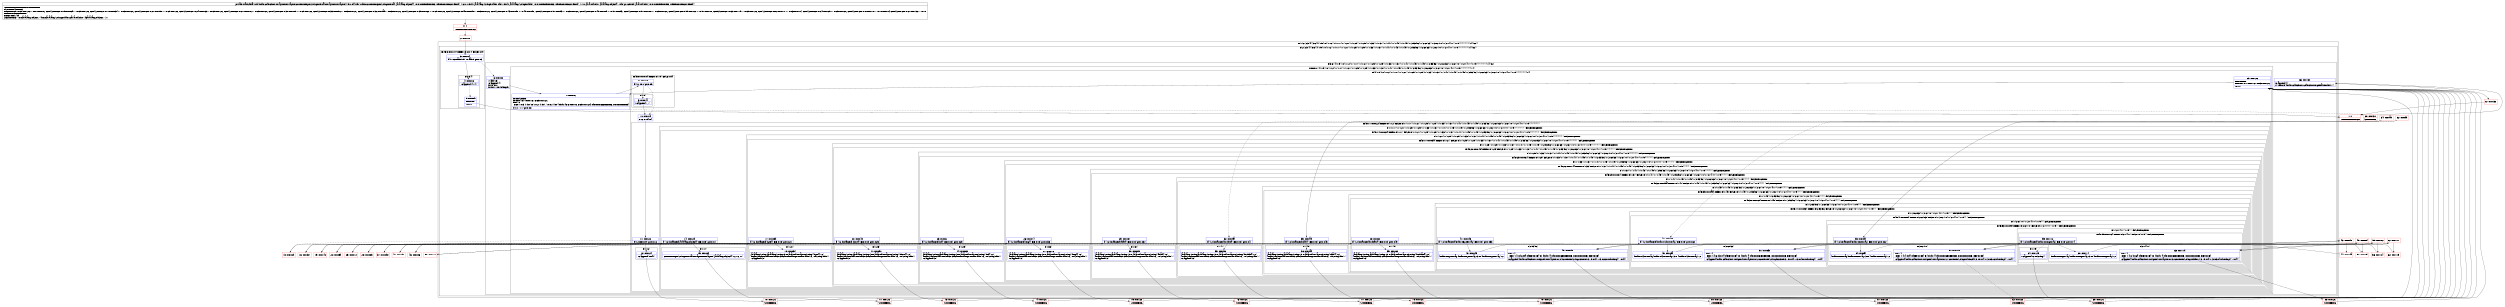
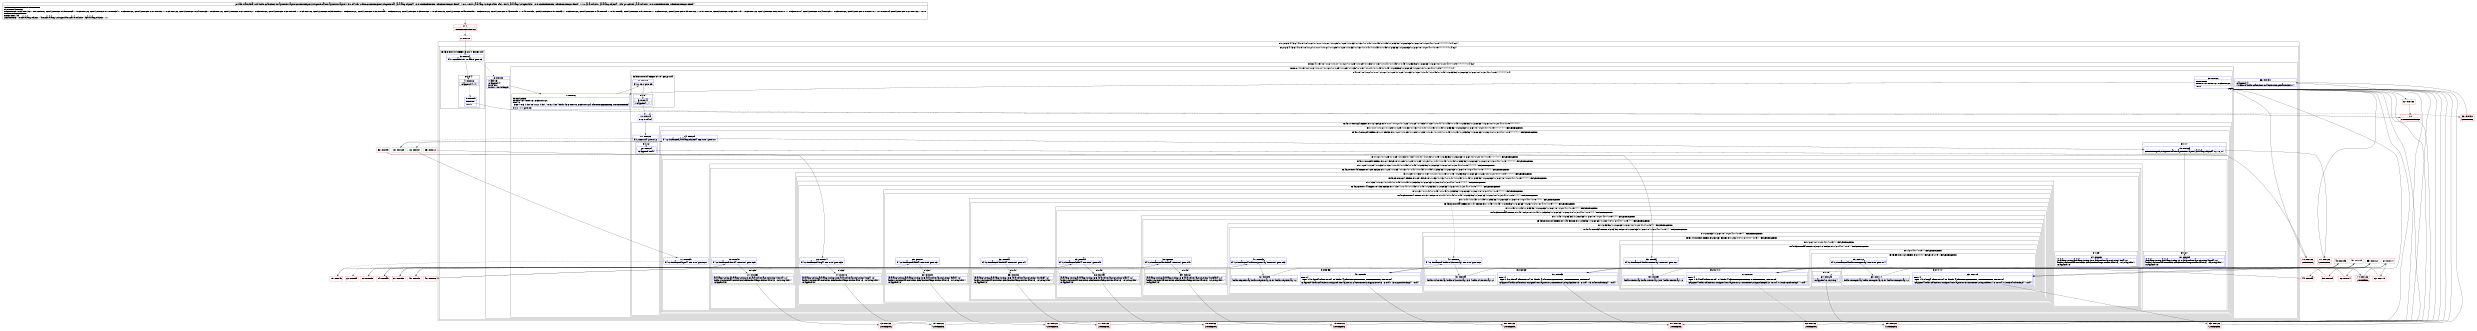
(1761, 121) -> (689, 267)
(942, 240) -> none
(778, 246) -> (2184, 204)
(430, 255) -> none
(2465, 288) -> (2440, 301)
